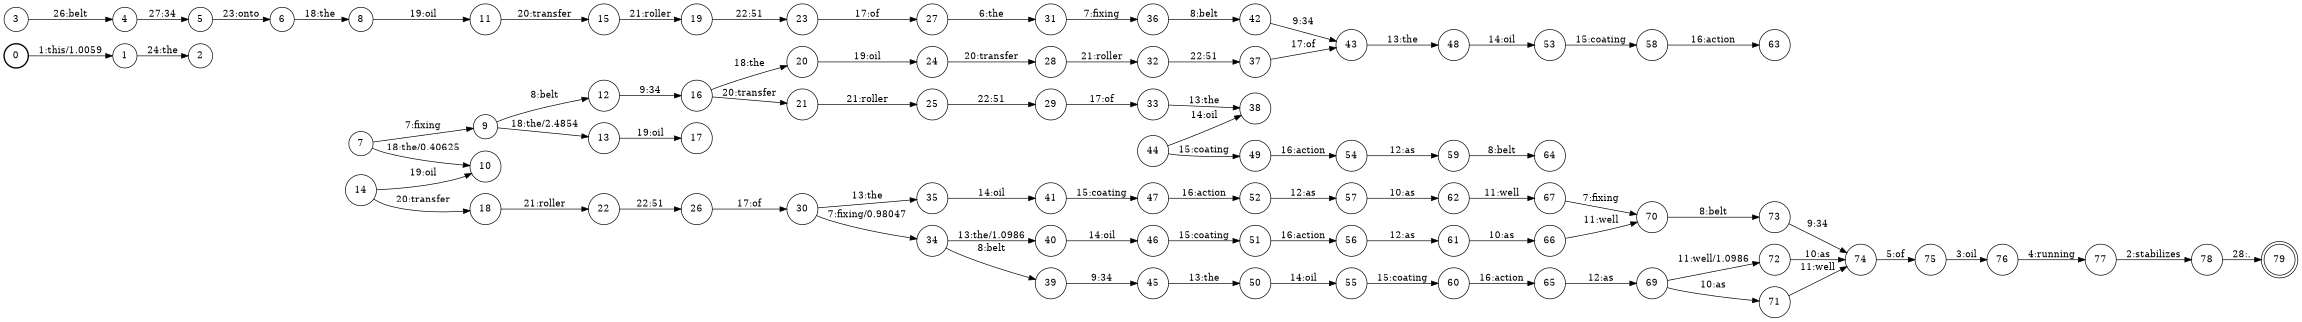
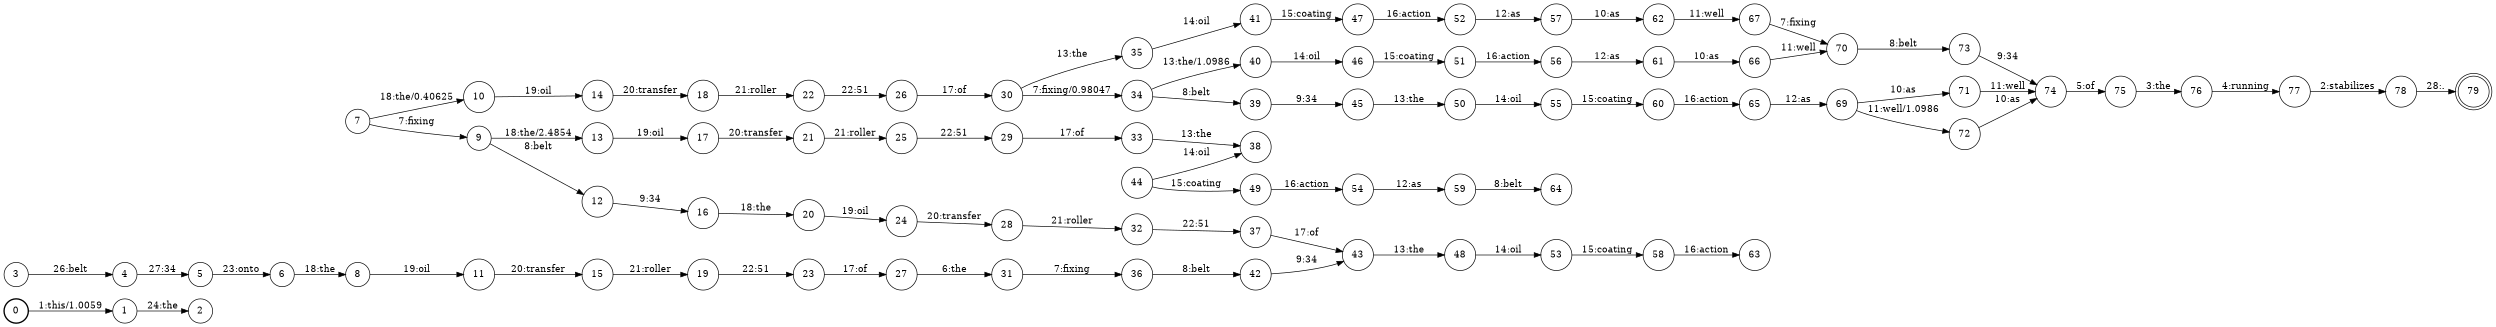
(746, 100) -> (752, 138)
(421, 186) -> (535, 96)
(1967, 255) -> (2159, 87)
